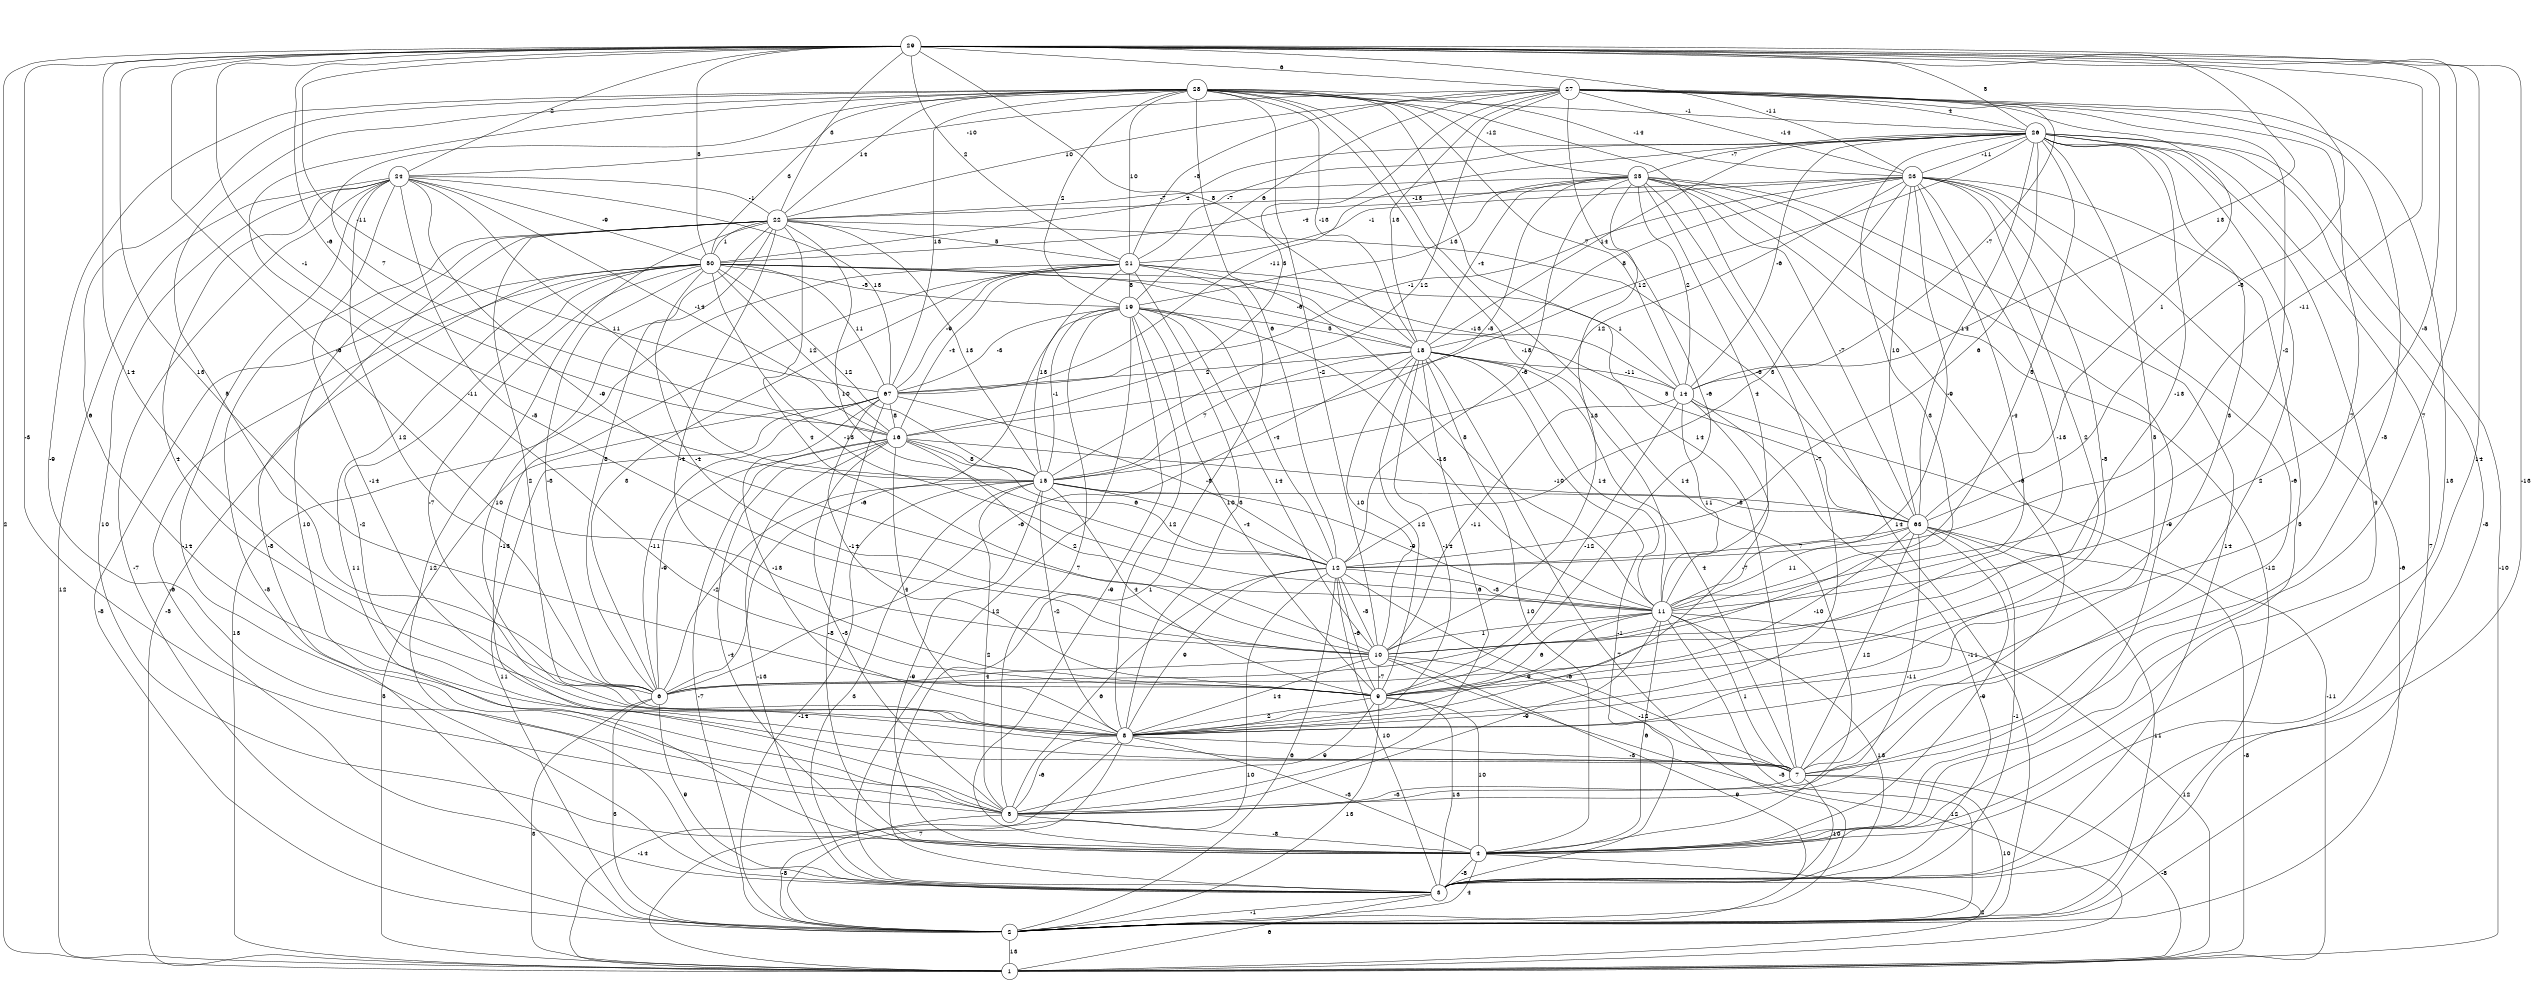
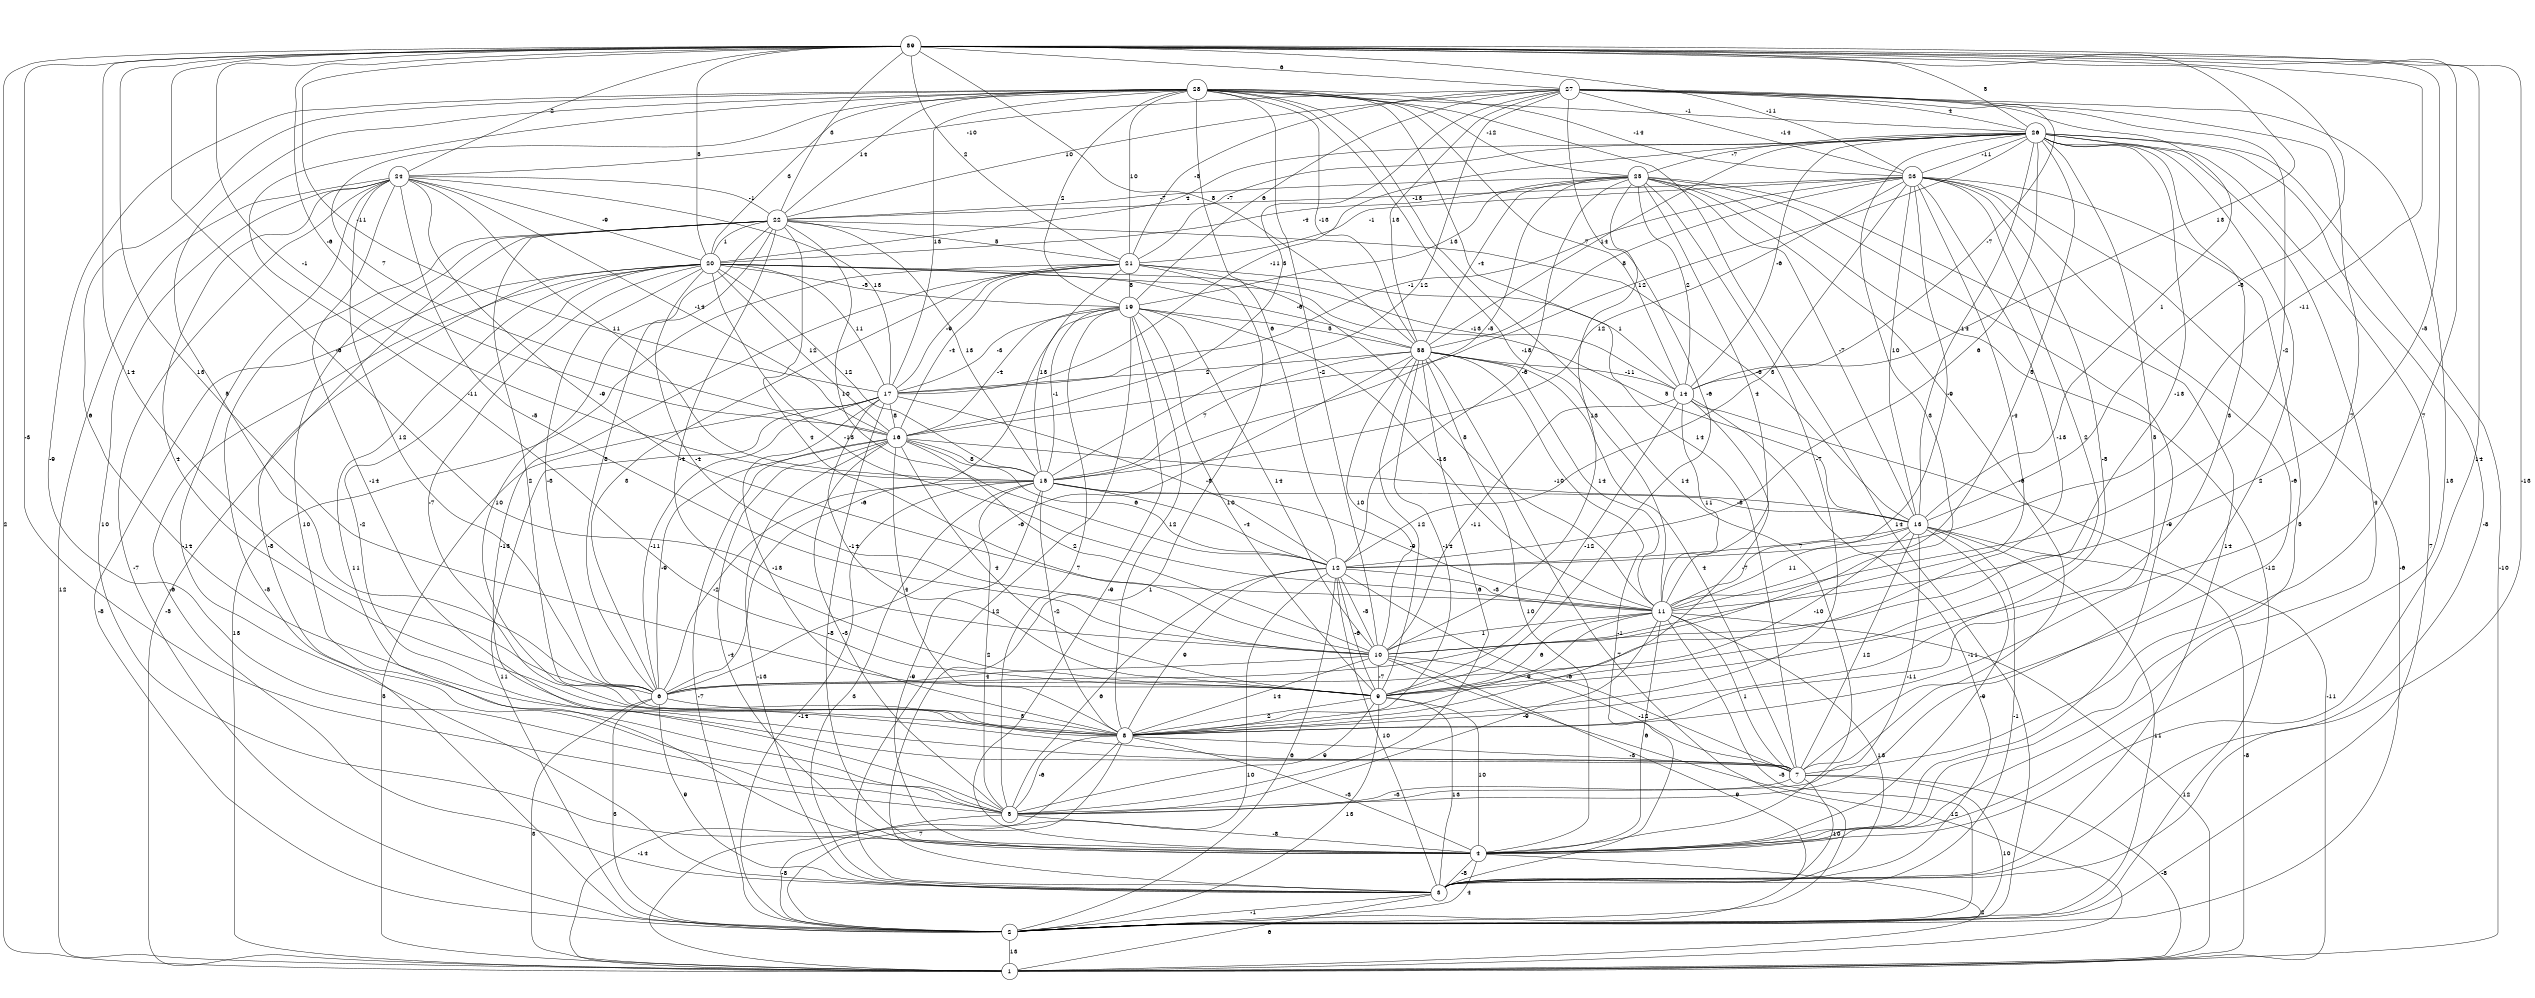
(911, 46) -> (911, 46)
(2390, 256) -> none
(710, 264) -> (710, 264)
(1421, 351) -> (1421, 351)
(888, 394) -> (888, 394)
(1257, 409) -> (1006, 358)
(1238, 490) -> (972, 713)
(1918, 525) -> (1918, 525)
(1168, 619) -> (1094, 645)
(627, 761) -> none
